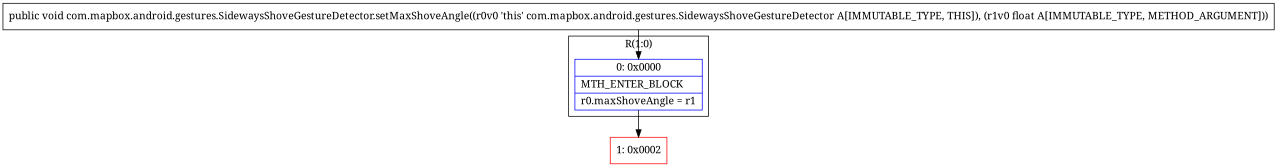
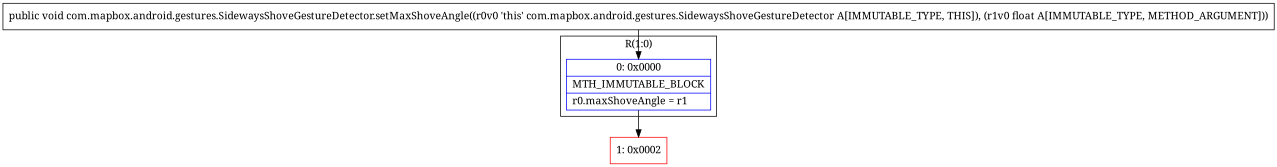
(632, 84) -> (639, 84)
